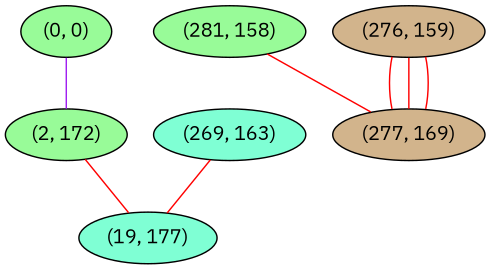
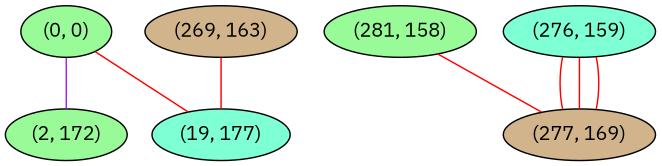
(409, 32) -> (579, 32)
(230, 135) -> (221, 32)
(107, 186) -> (142, 82)
